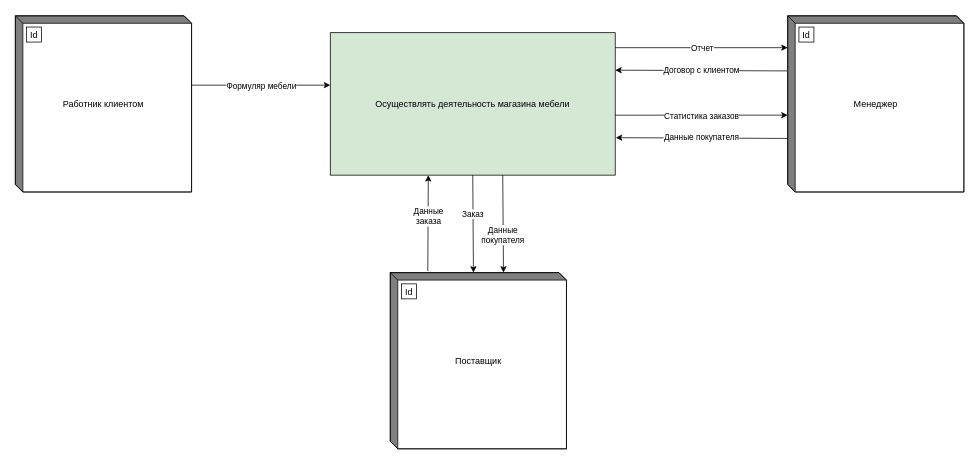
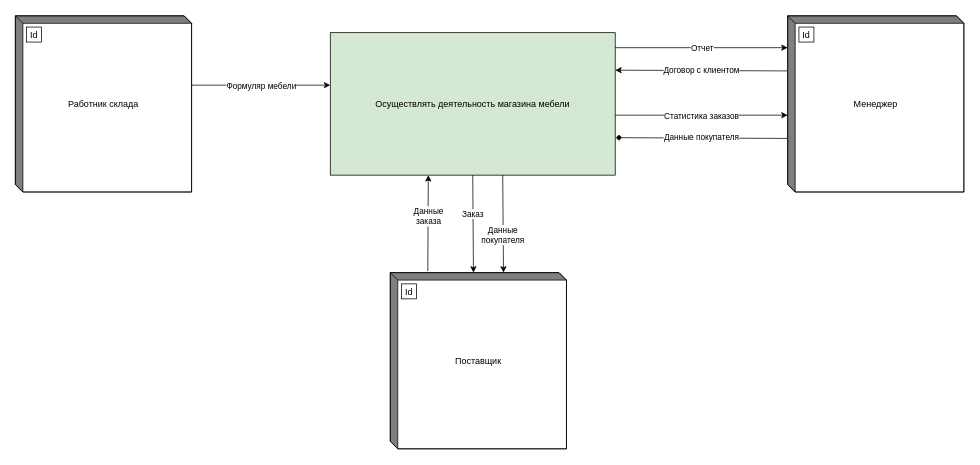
(104, 104) -> (104, 104)
(622, 138) -> (623, 138)
